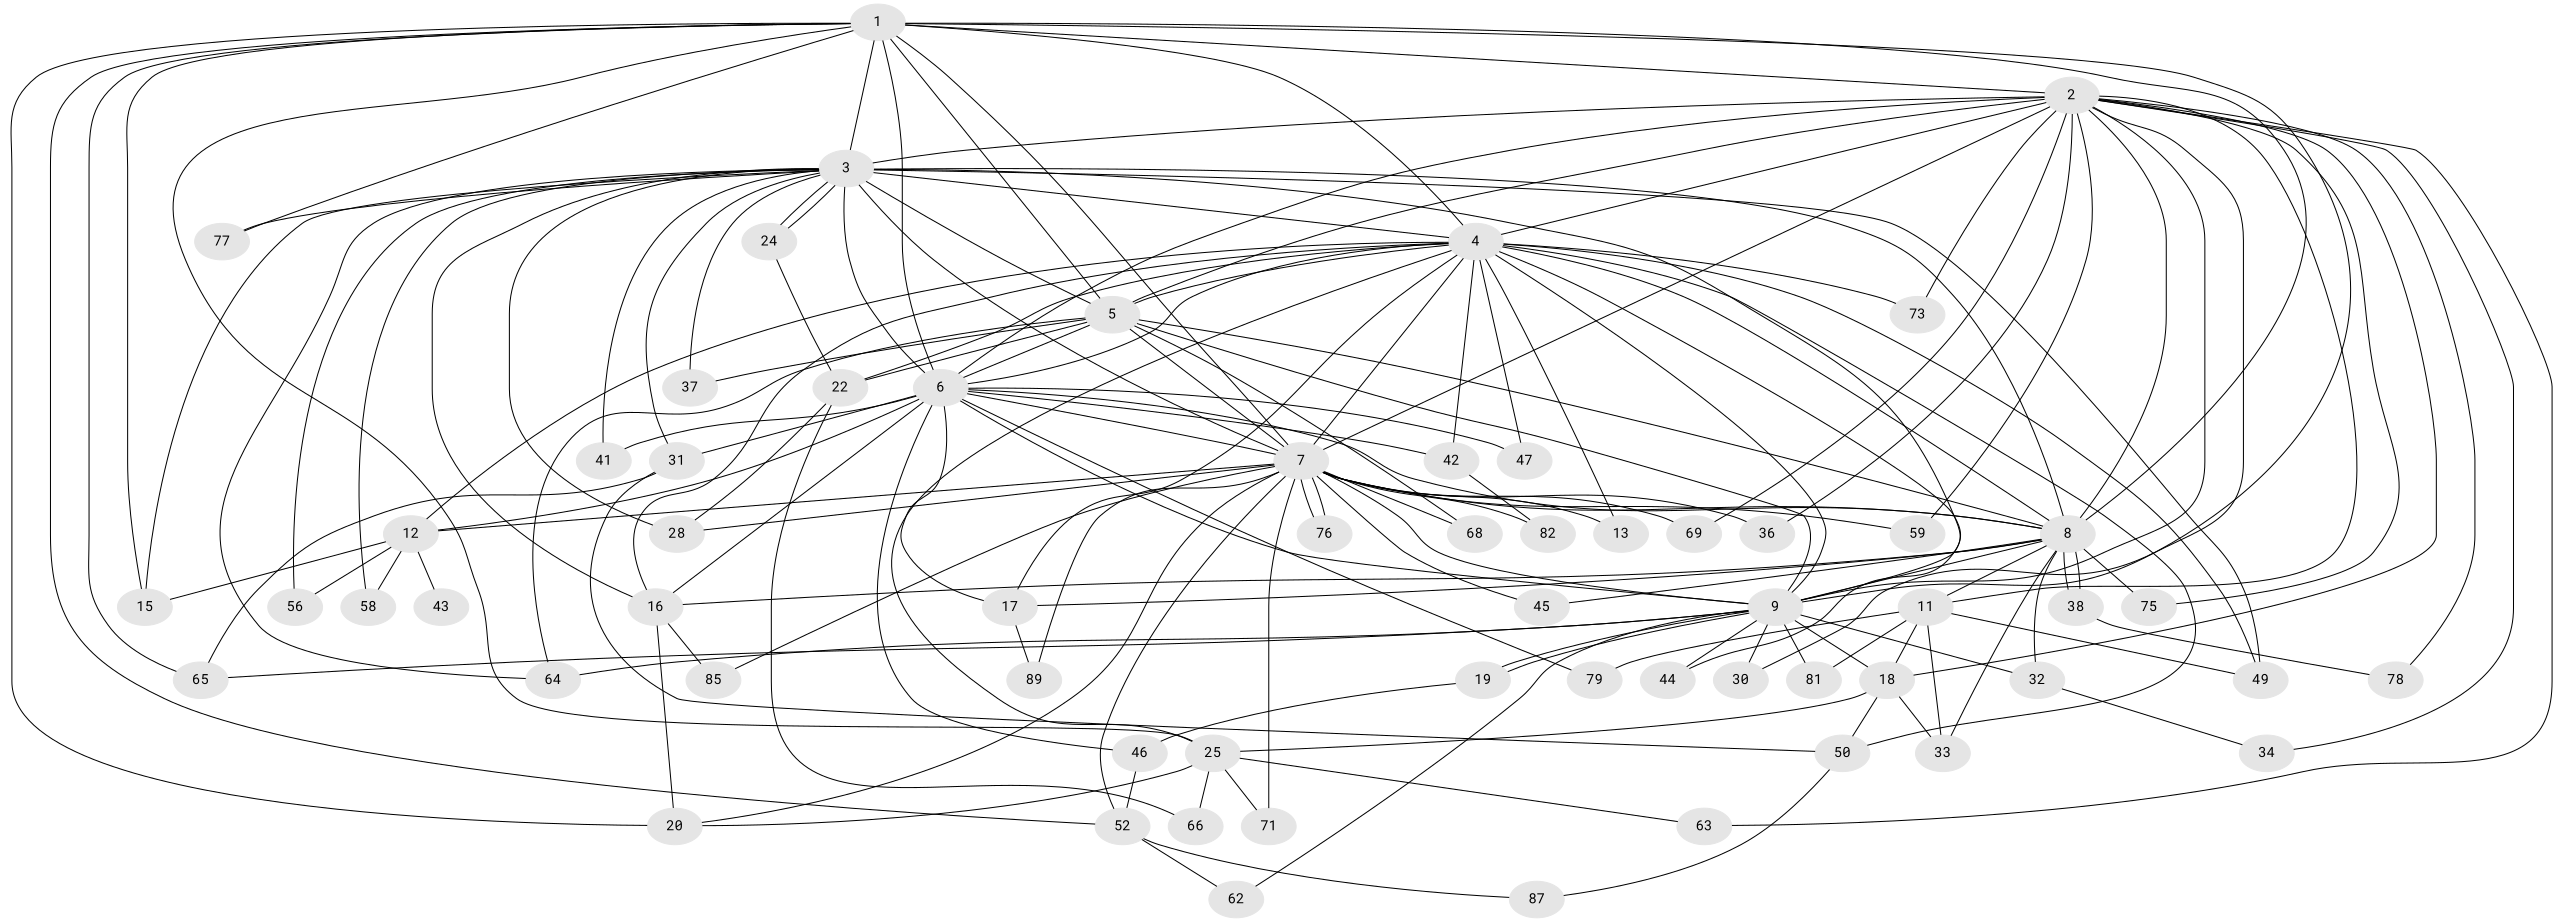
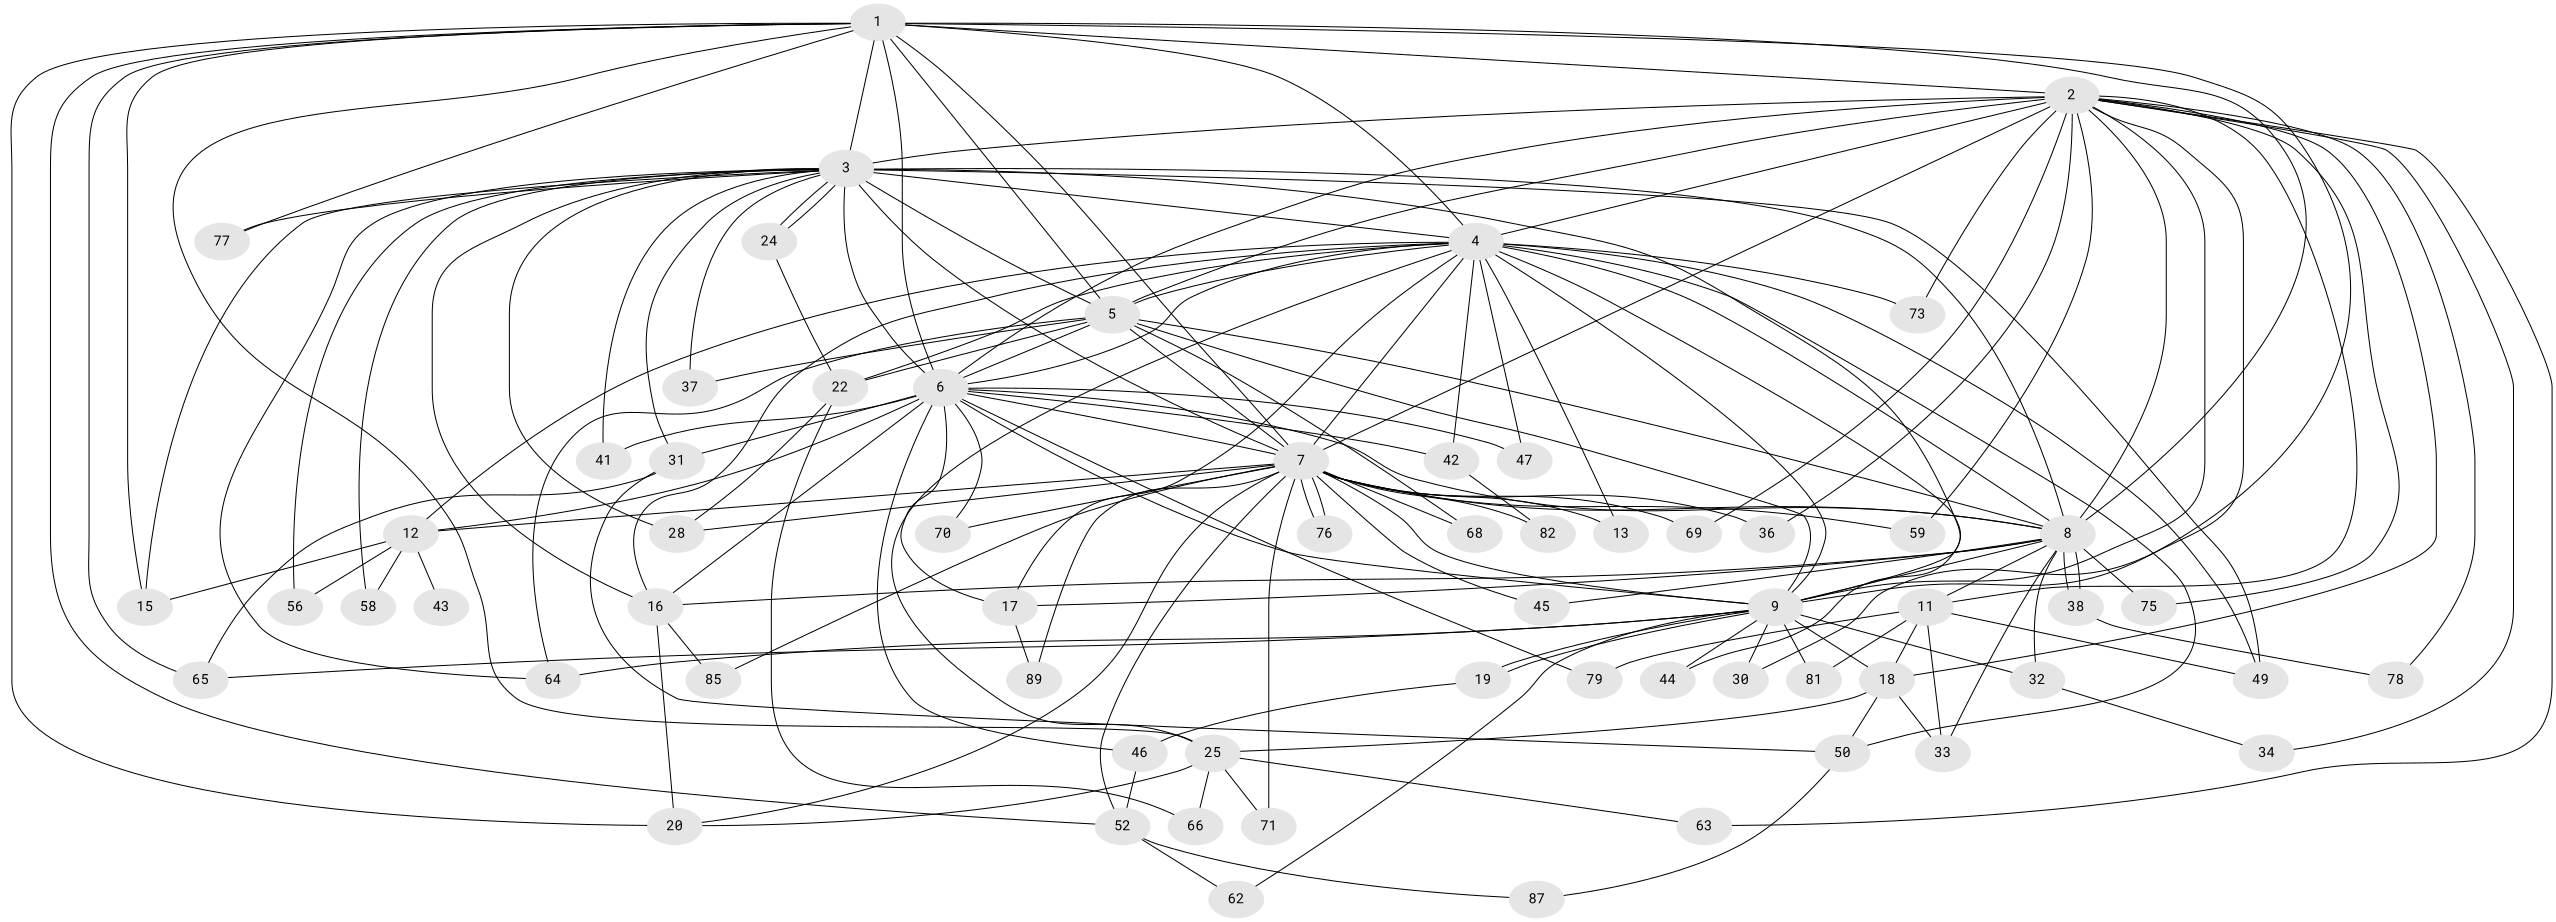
none -> (943, 534)
